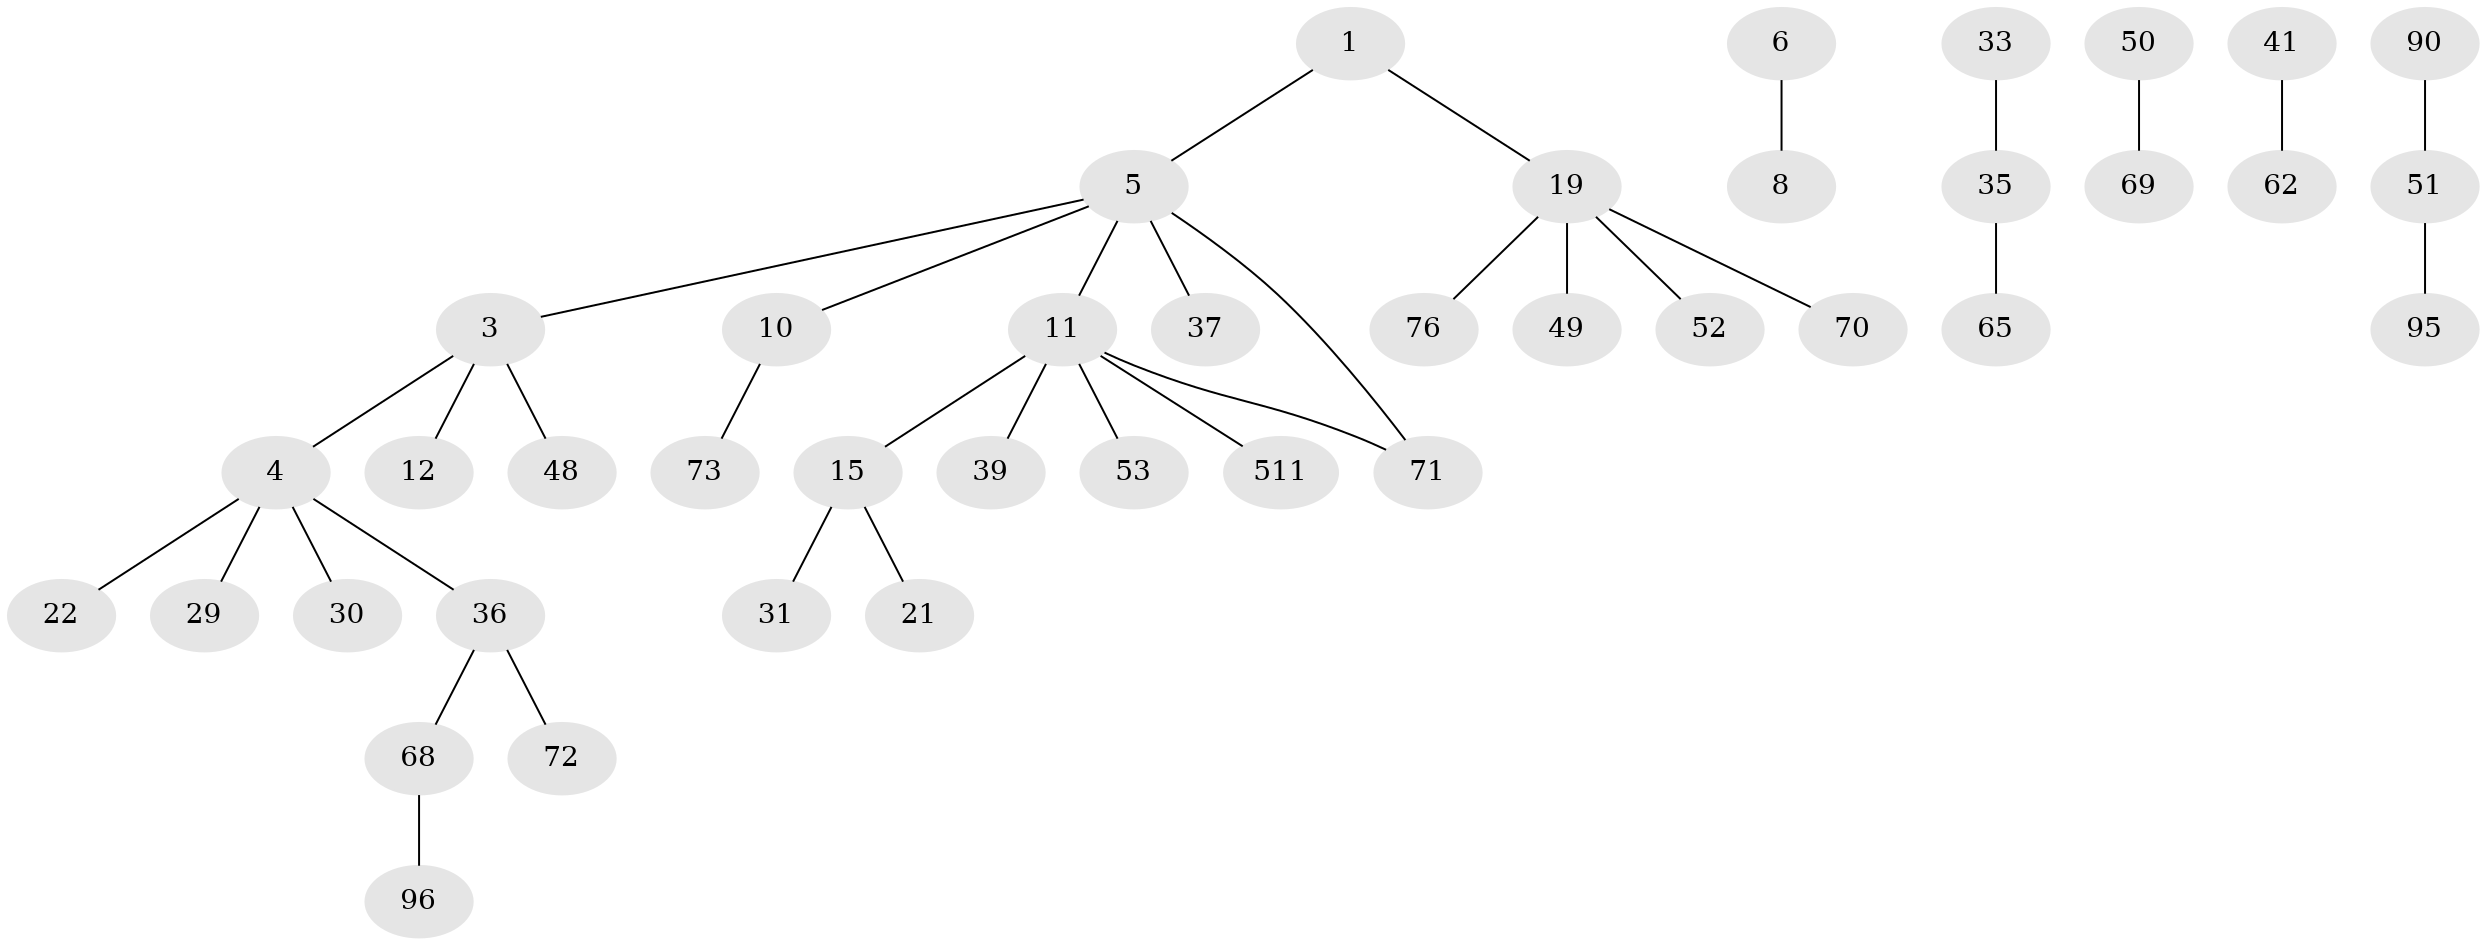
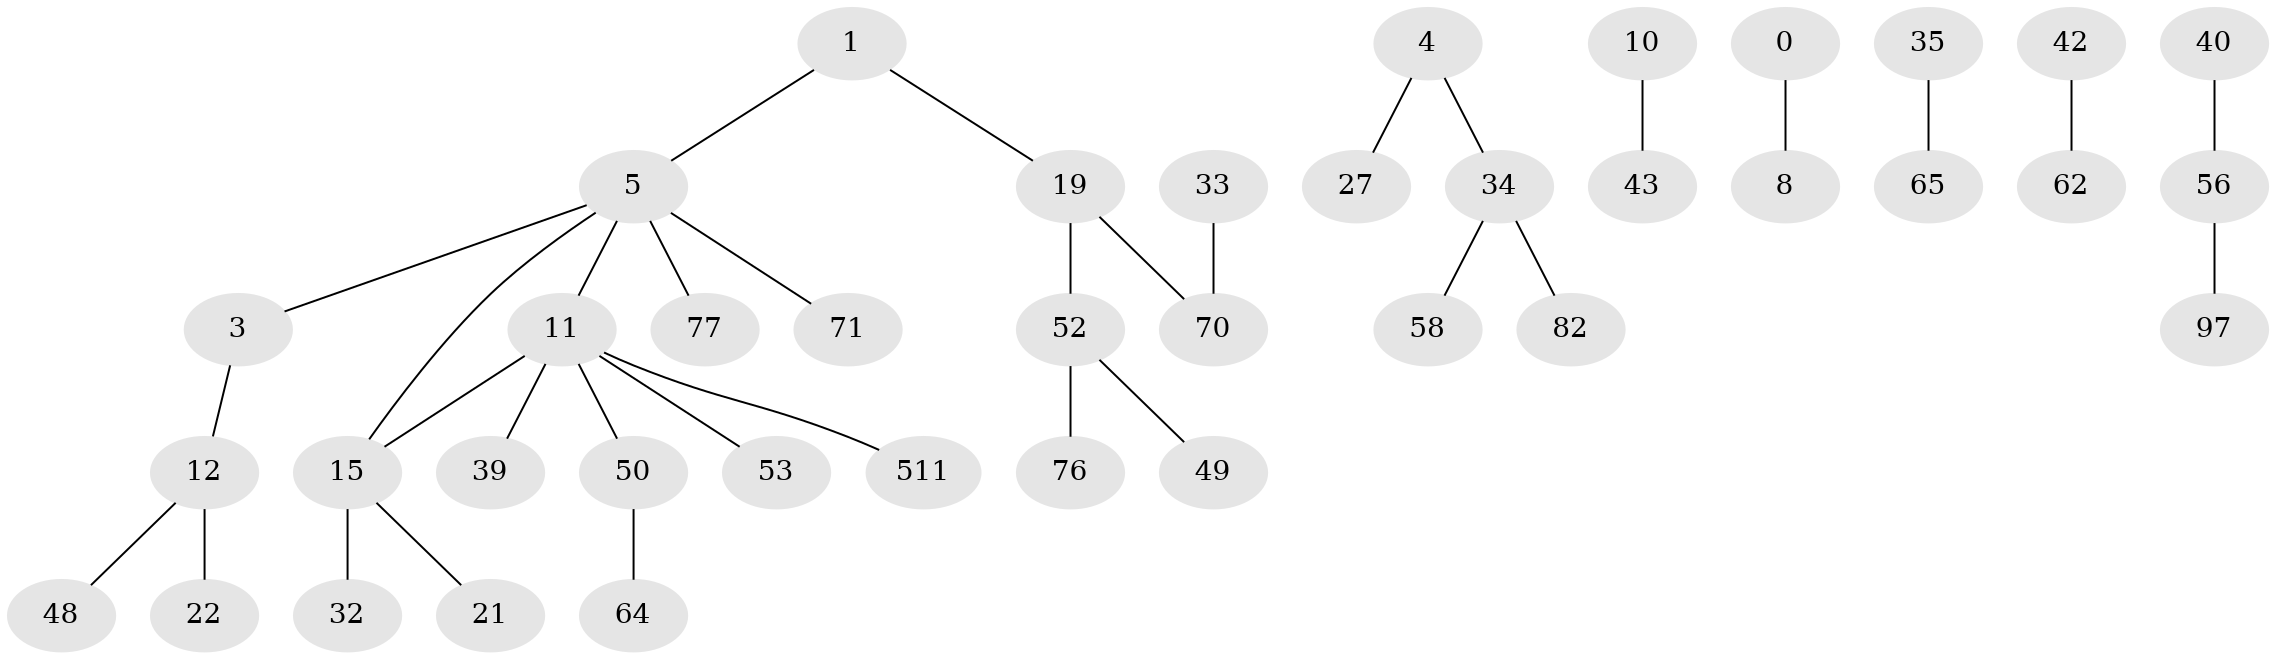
(1782, 44) -> (1786, 44)
(2282, 44) -> (2072, 44)
(2425, 44) -> (2215, 44)
(1996, 115) -> (1214, 258)
(2139, 187) -> (634, 616)
(2425, 187) -> (2215, 187)
(955, 258) -> (471, 314)
(1496, 258) -> (1071, 401)
(1567, 258) -> (1142, 401)
(1206, 330) -> (705, 330)
(2425, 330) -> (2215, 330)
(383, 401) -> none
(526, 401) -> (133, 544)
(1245, 401) -> (598, 401)
(705, 473) -> (1643, 187)
(169, 544) -> (205, 544)
(205, 616) -> (1357, 187)
(348, 616) -> none
(491, 616) -> (1500, 187)
(777, 616) -> (348, 616)
(419, 759) -> (1428, 330)
(562, 759) -> (1571, 330)
(419, 902) -> none
